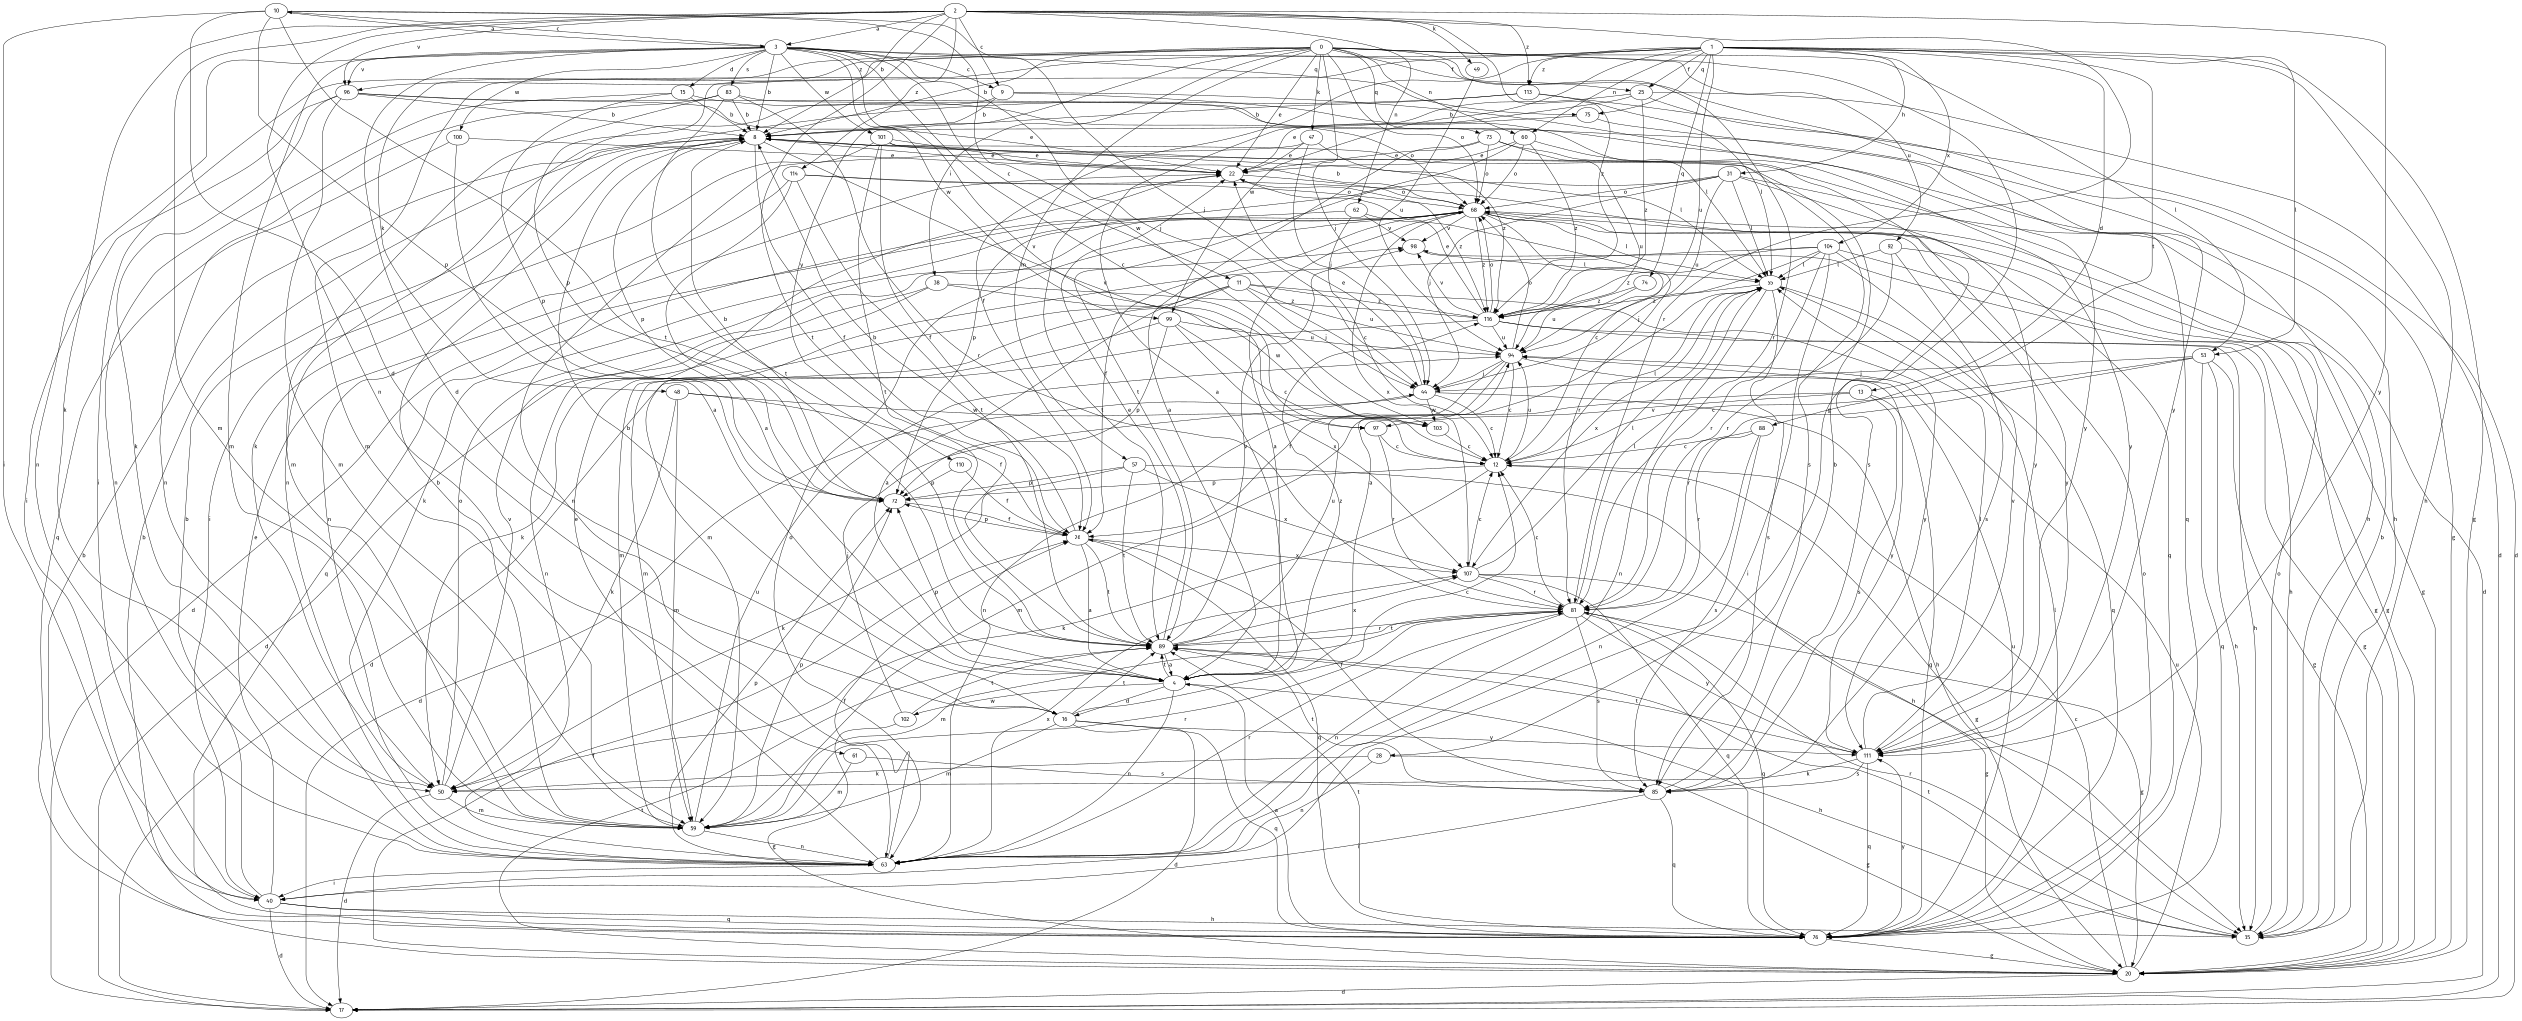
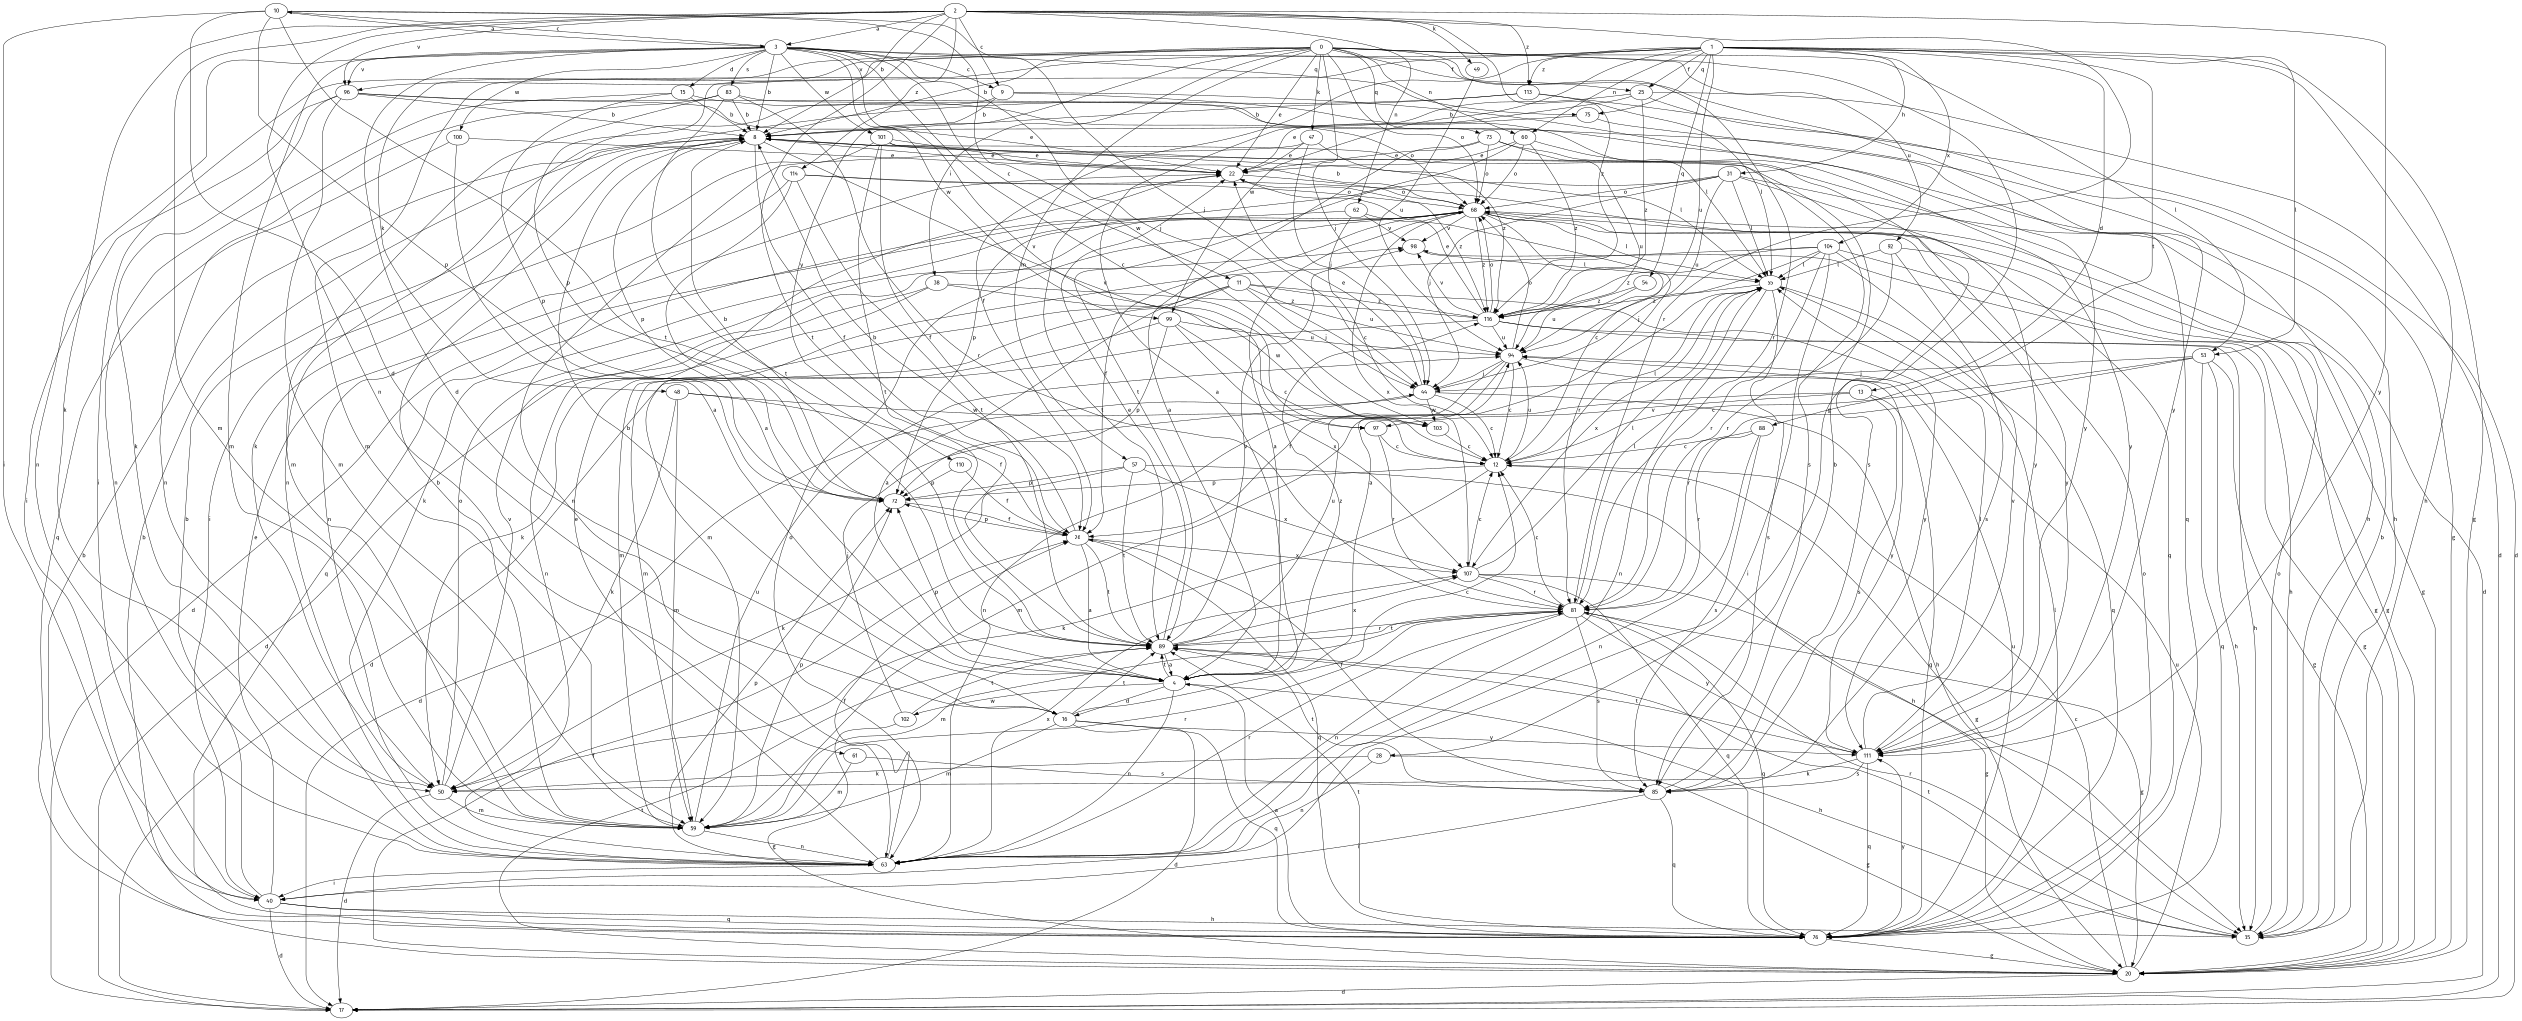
(861, 70) -> (861, 70)
(1645, 283) -> (1645, 283)
